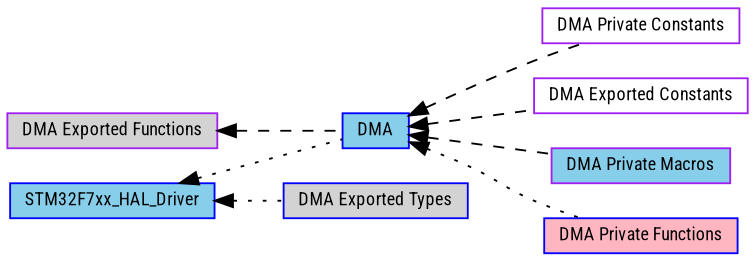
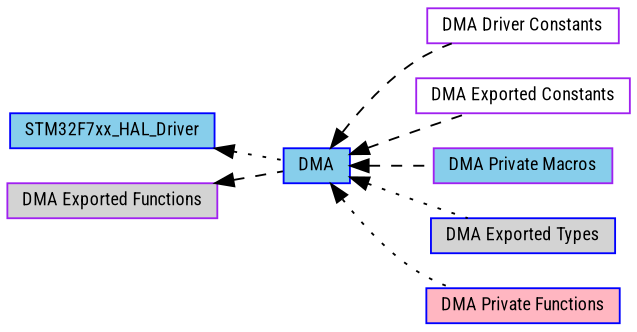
(641, 26) -> (523, 26)
(258, 201) -> (418, 201)
